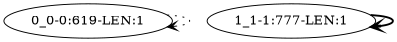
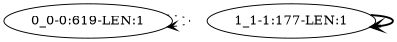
(291, 21) -> (291, 21)
